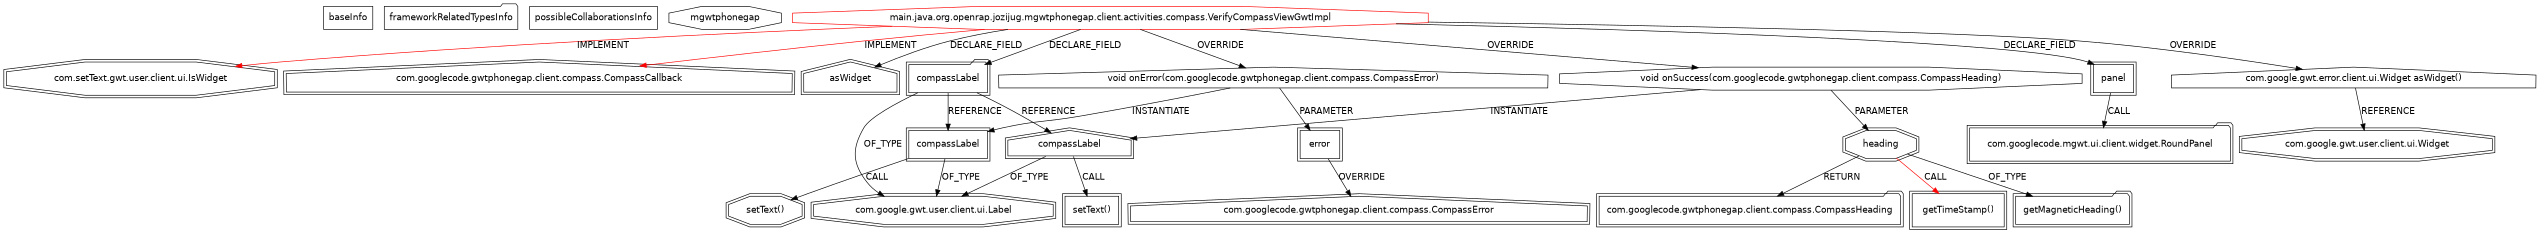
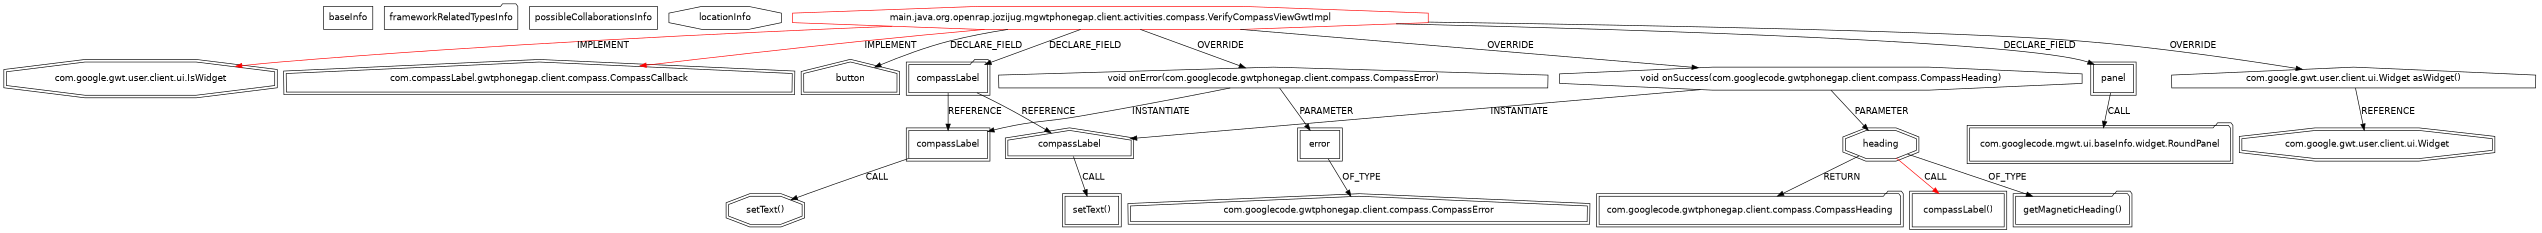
(725, 18) -> (725, 18)
(141, 79) -> (141, 79)
(539, 79) -> (539, 79)
(850, 79) -> (850, 79)
(2354, 79) -> (2354, 79)
(2100, 145) -> (2100, 145)
(1362, 177) -> (1362, 177)
(933, 210) -> none
(1958, 210) -> (1958, 210)
